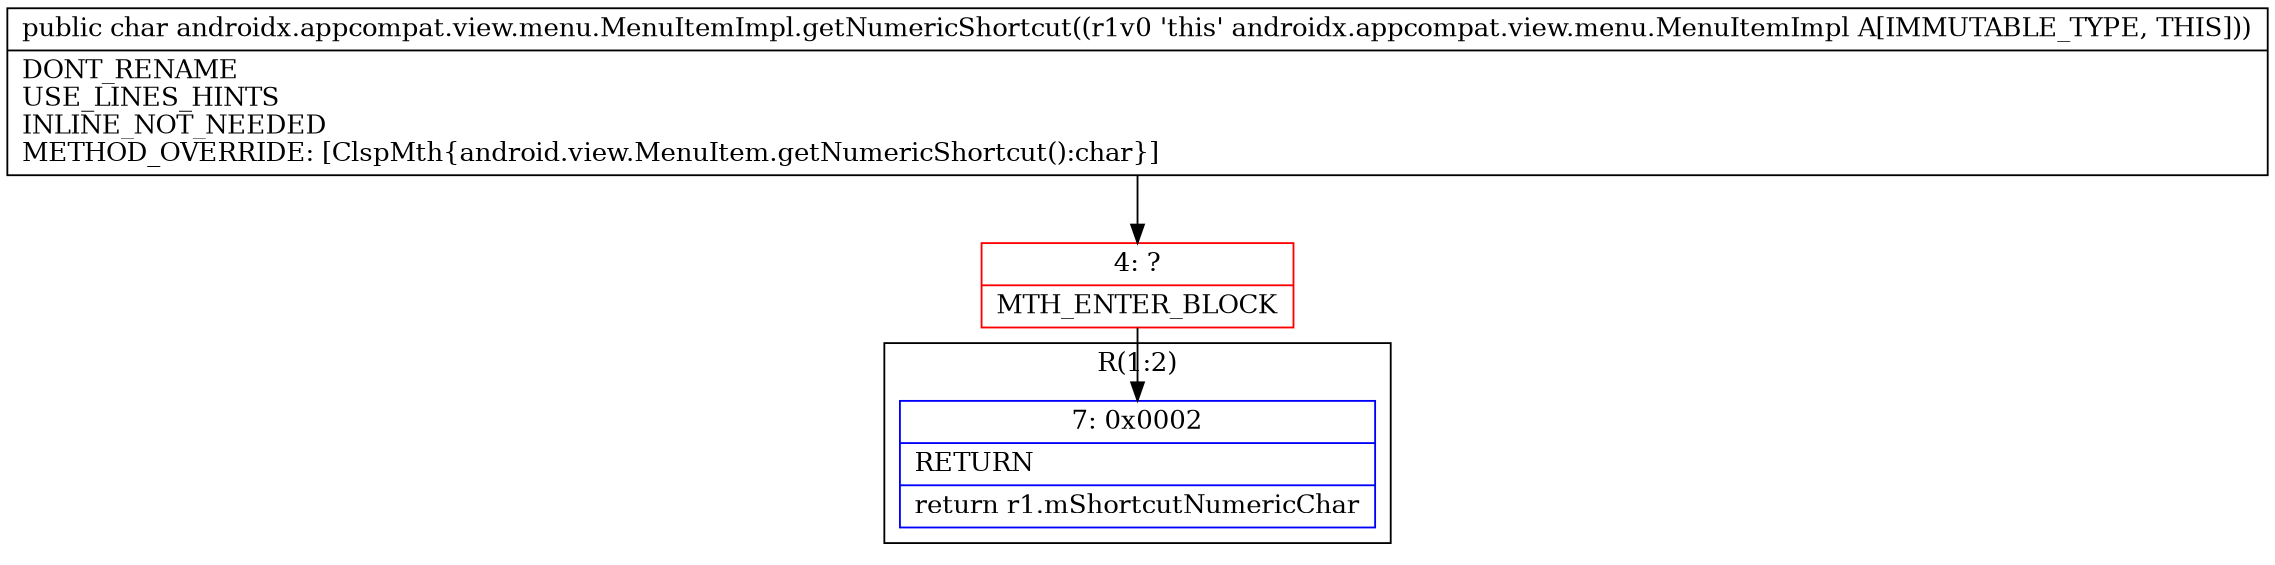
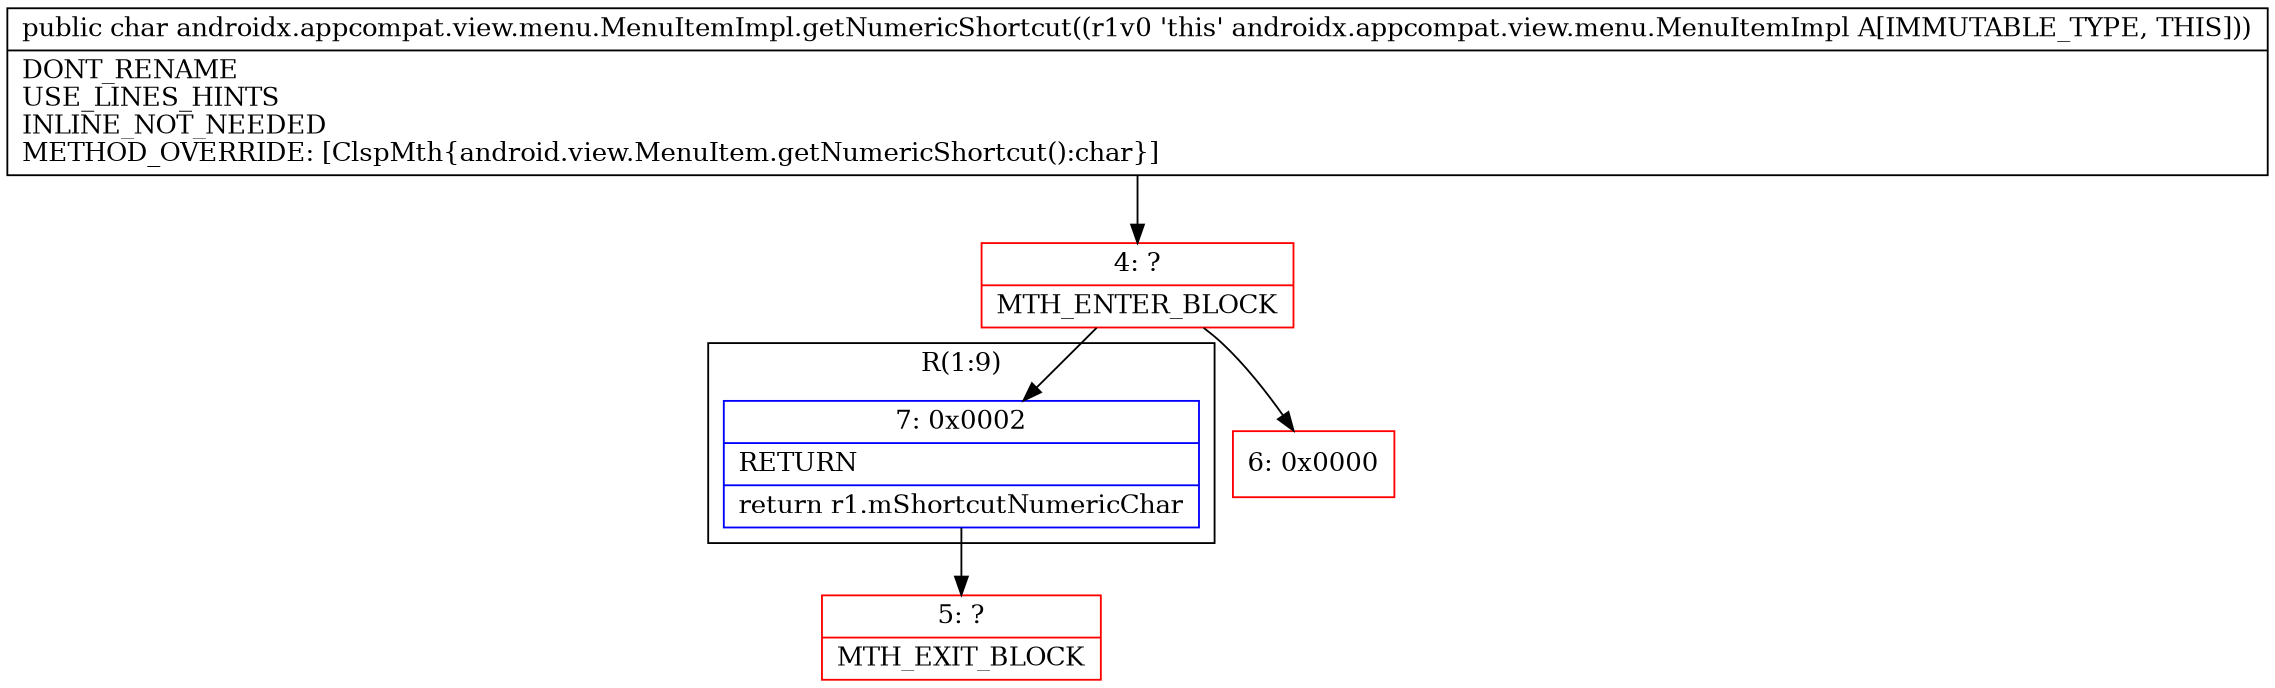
(1138, 364) -> (961, 364)
none -> (1314, 464)
none -> (961, 638)
